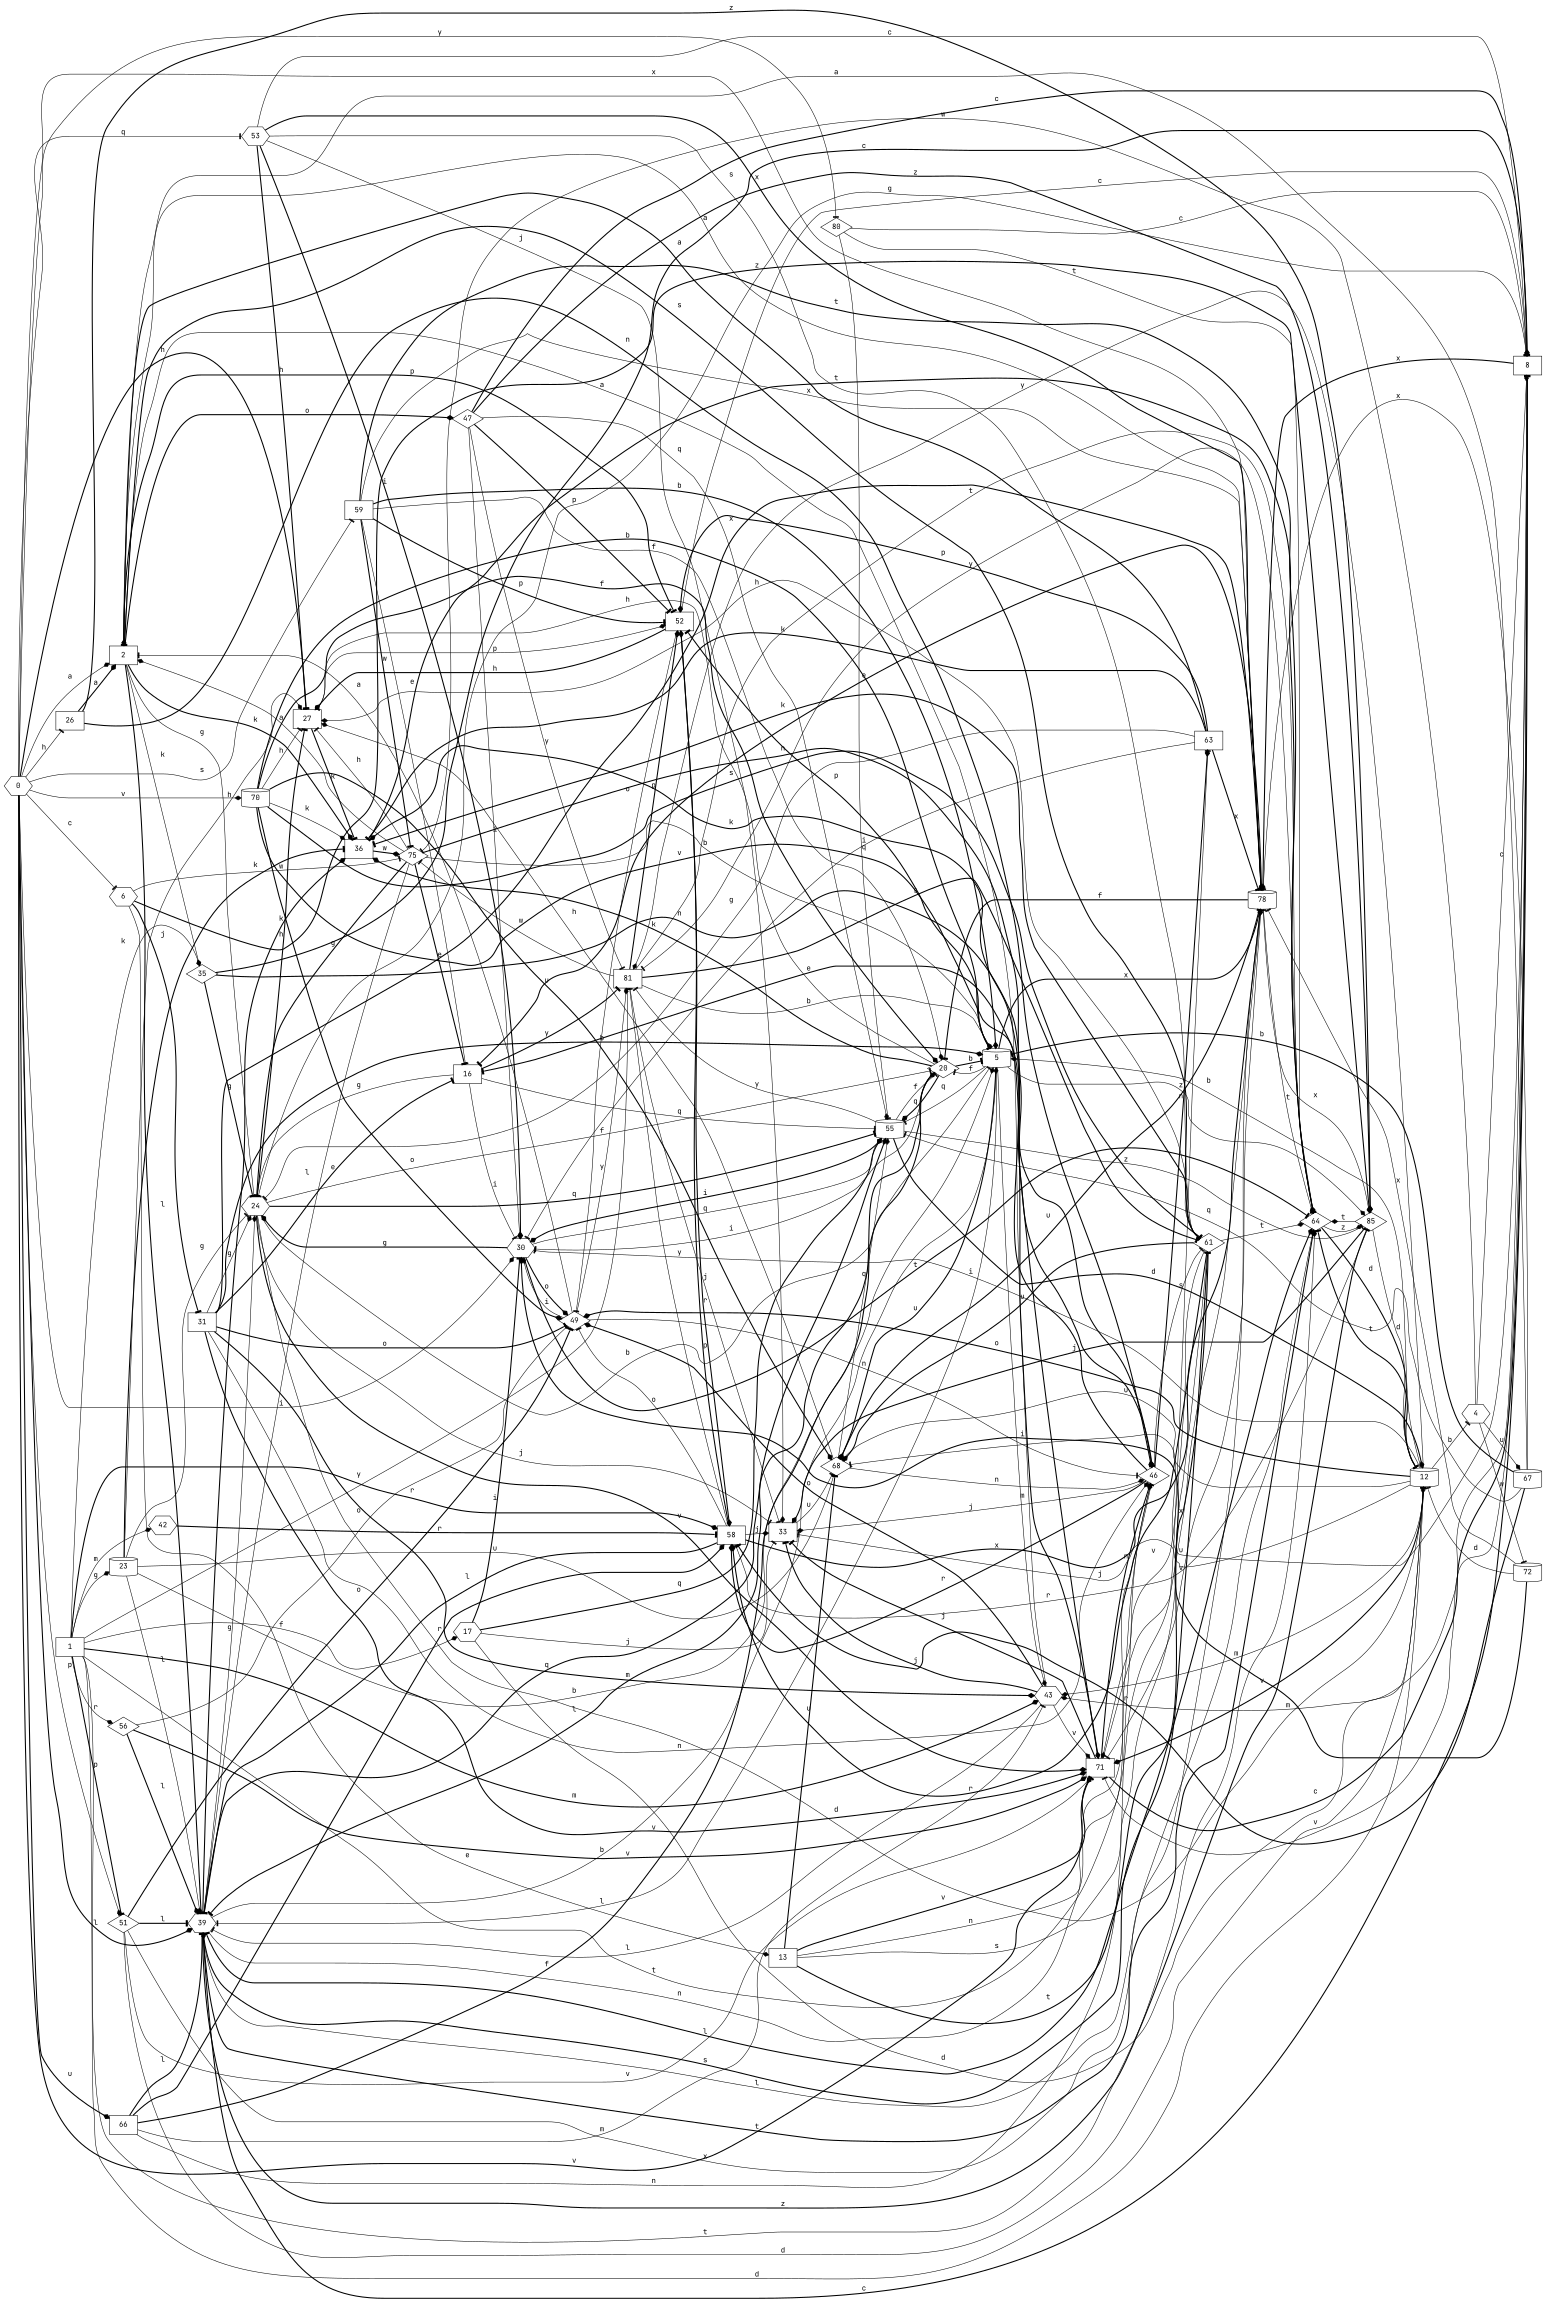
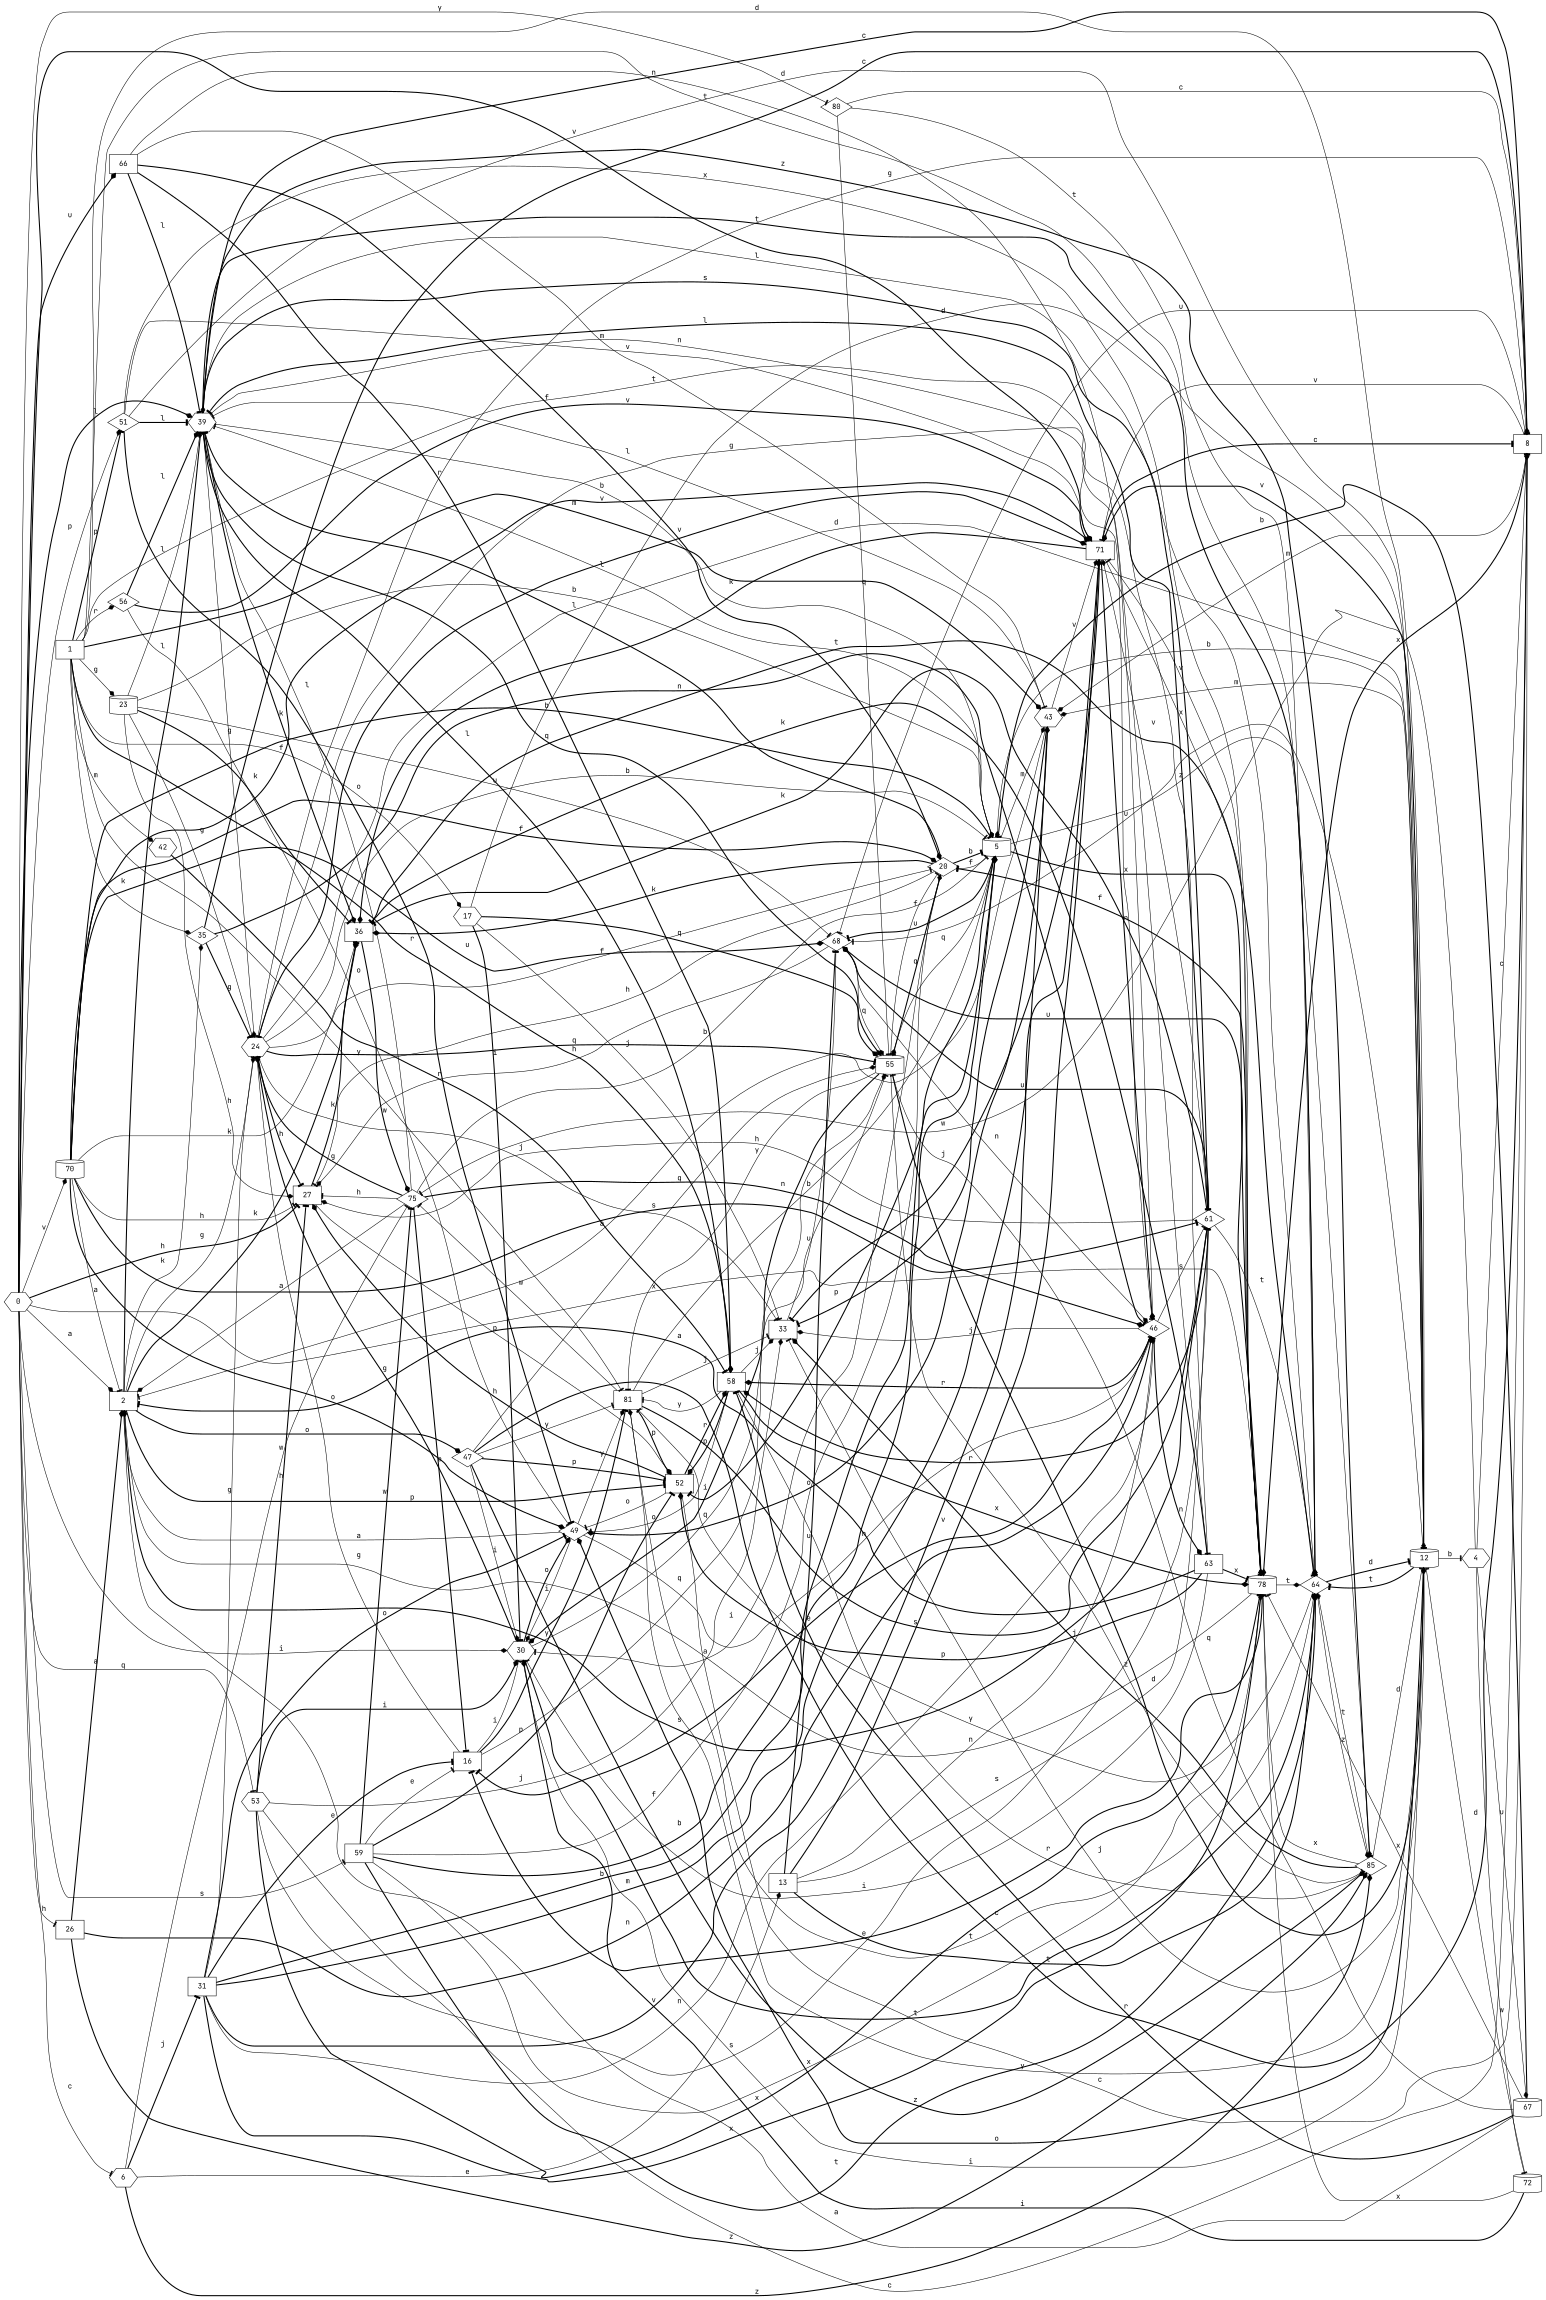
none -> (91, 1285)
